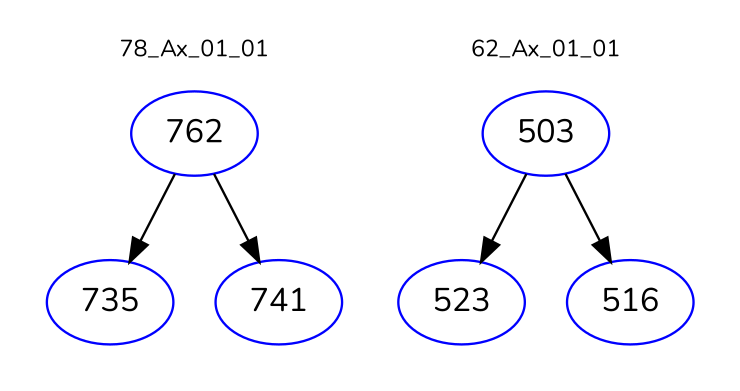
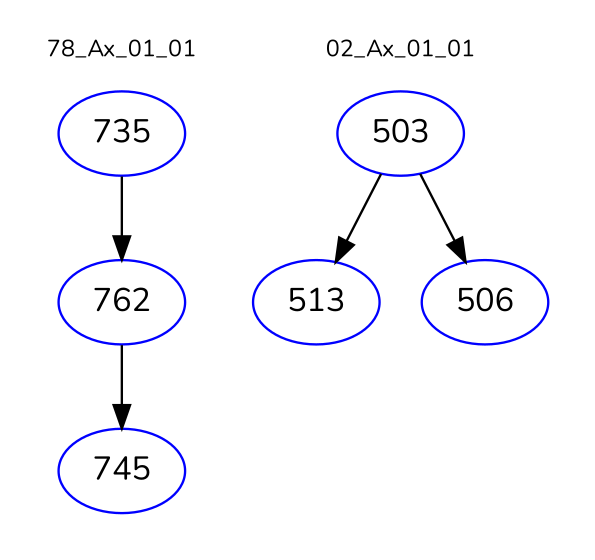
(546, 50) -> (401, 50)
(158, 207) -> (122, 206)
(279, 302) -> (122, 471)
(462, 302) -> (316, 302)
(630, 302) -> (485, 302)
